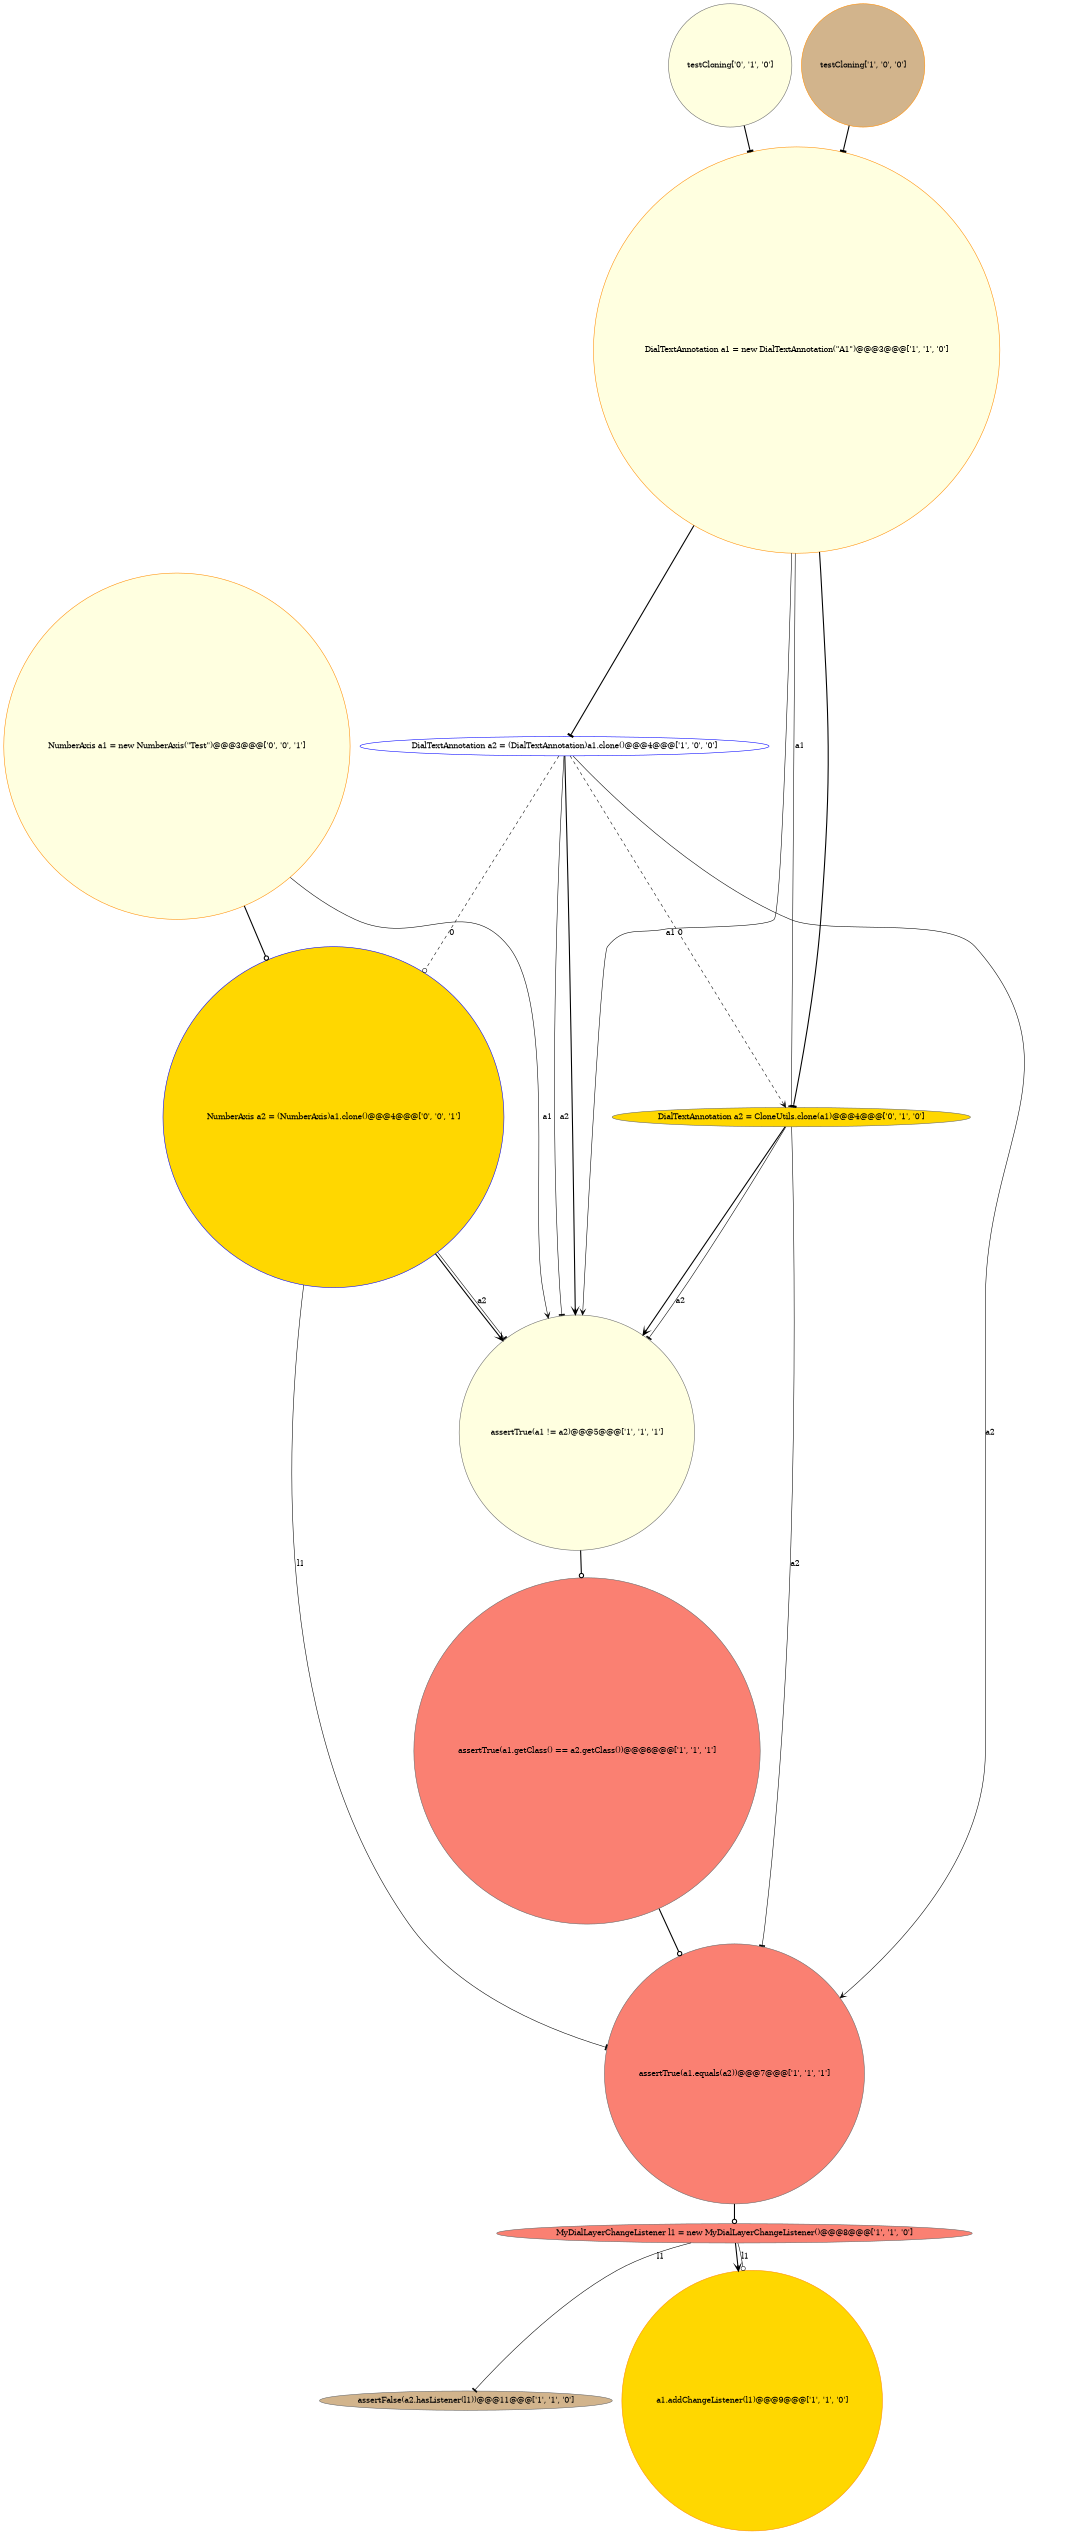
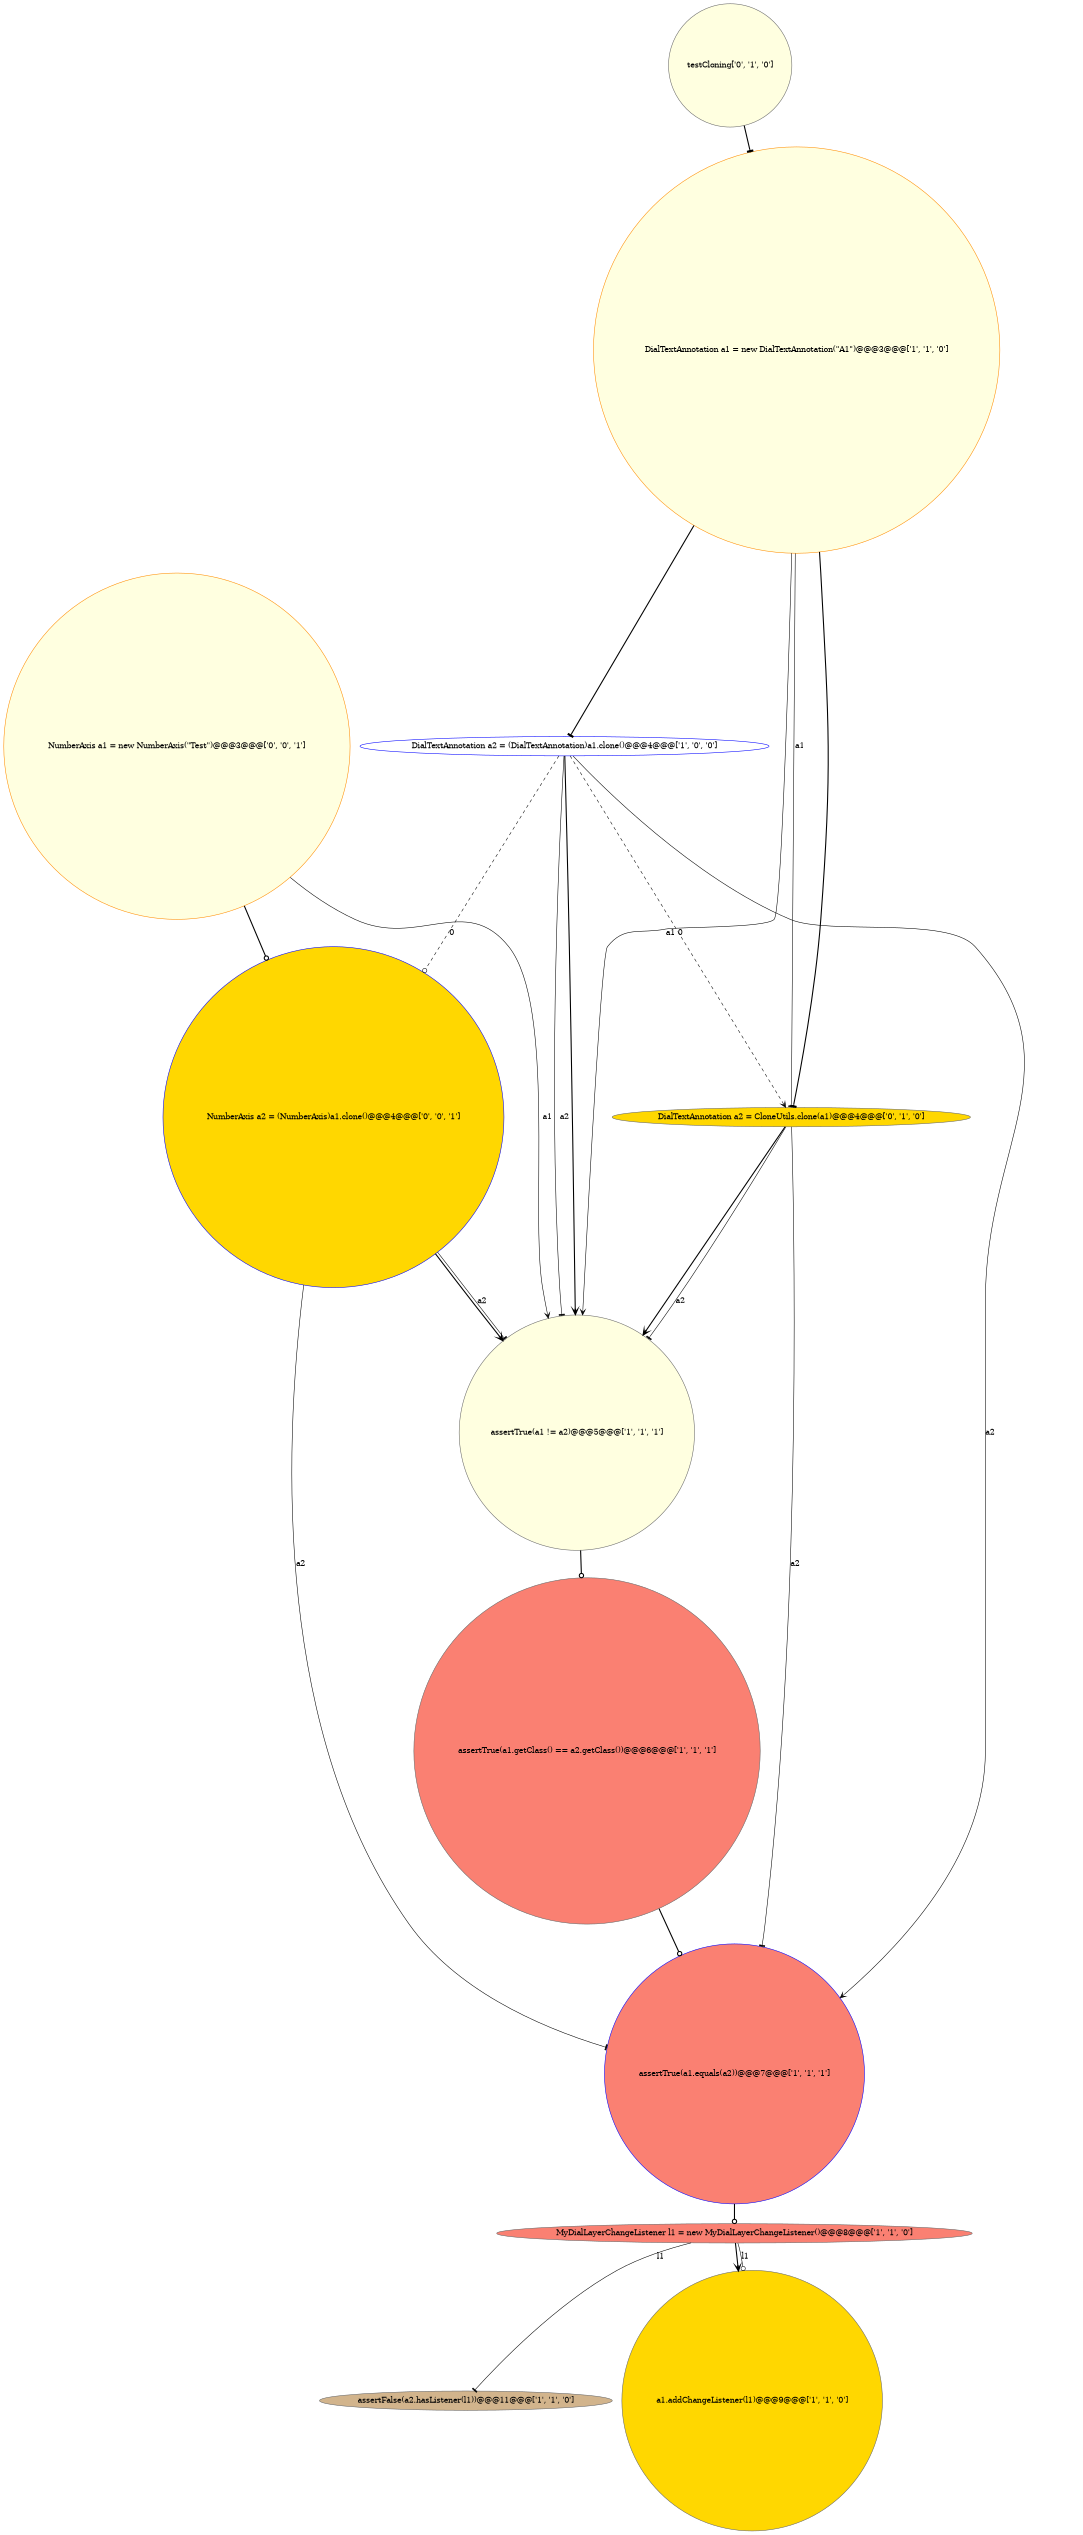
(863, 65) -> none
(301, 1564) -> (301, 1564)
(734, 2074) -> (734, 2074)
(752, 2401) -> (752, 2401)
